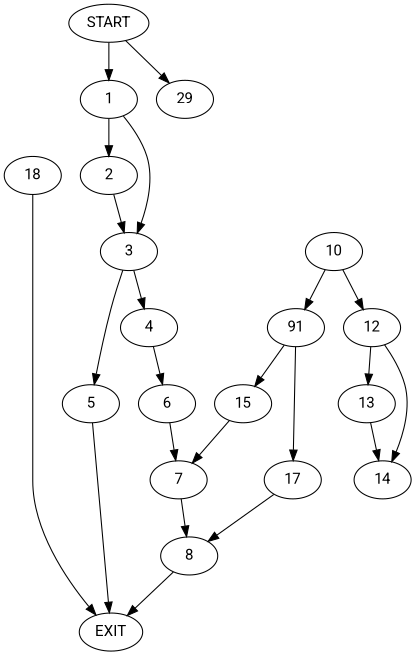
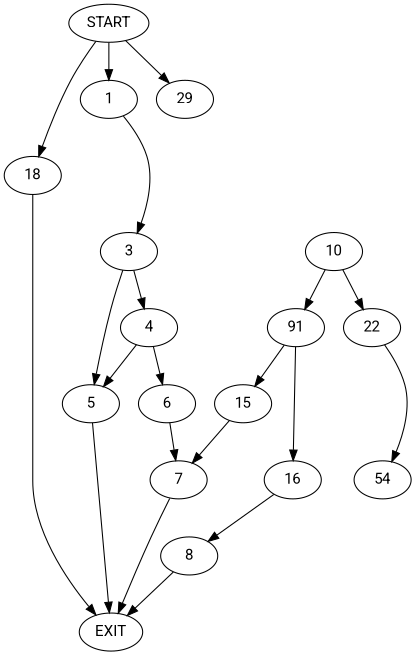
none -> (65, 92)
(109, 175) -> none
(372, 328) -> (372, 328)
none -> (123, 362)
(367, 404) -> none
(293, 480) -> (293, 480)
(383, 480) -> (383, 480)
(183, 512) -> (145, 550)
